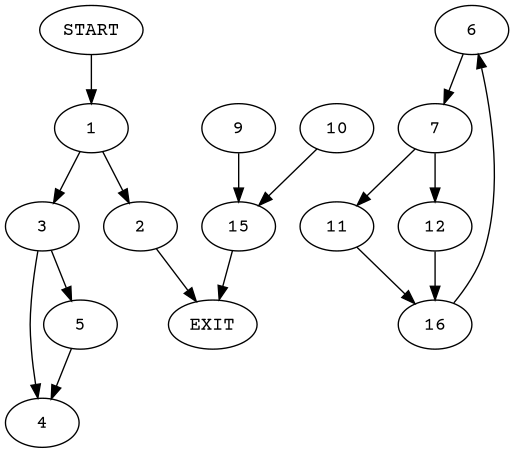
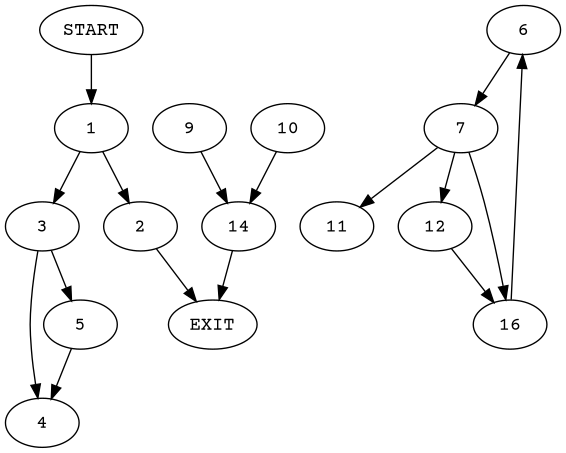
(239, 226) -> (239, 226)
(381, 271) -> (488, 218)
